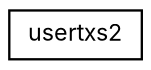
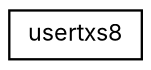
(76, 35) -> (76, 35)
